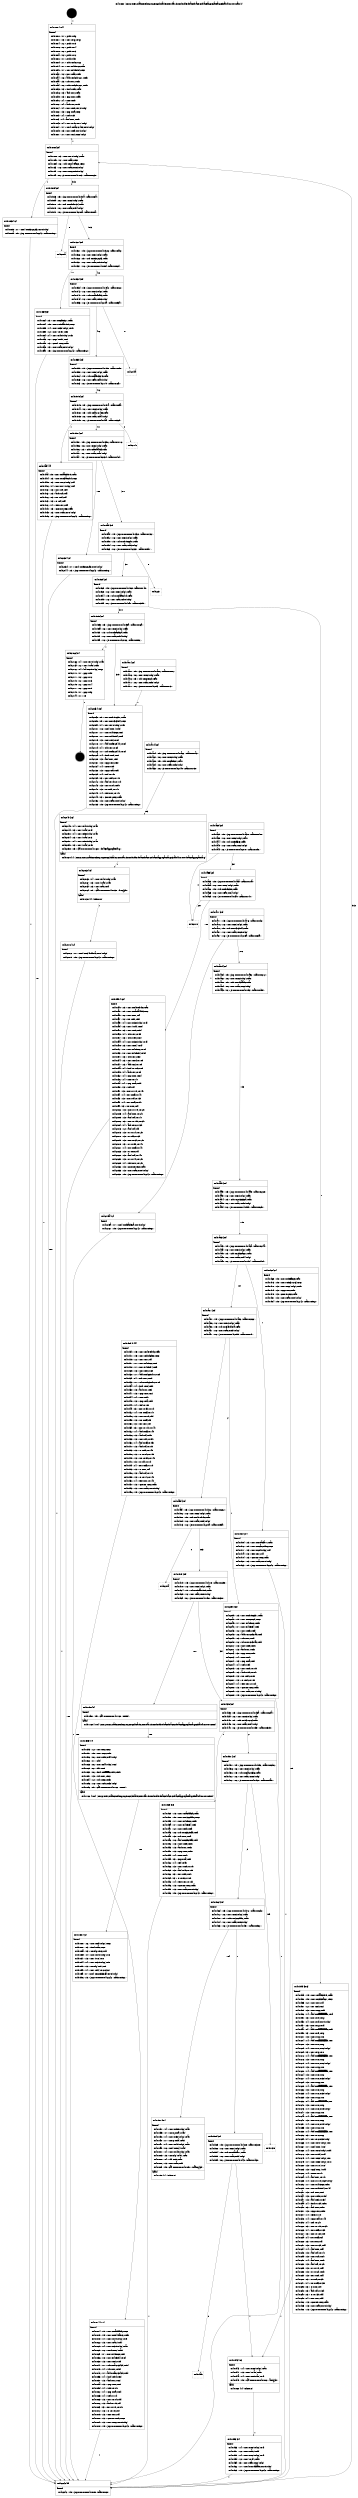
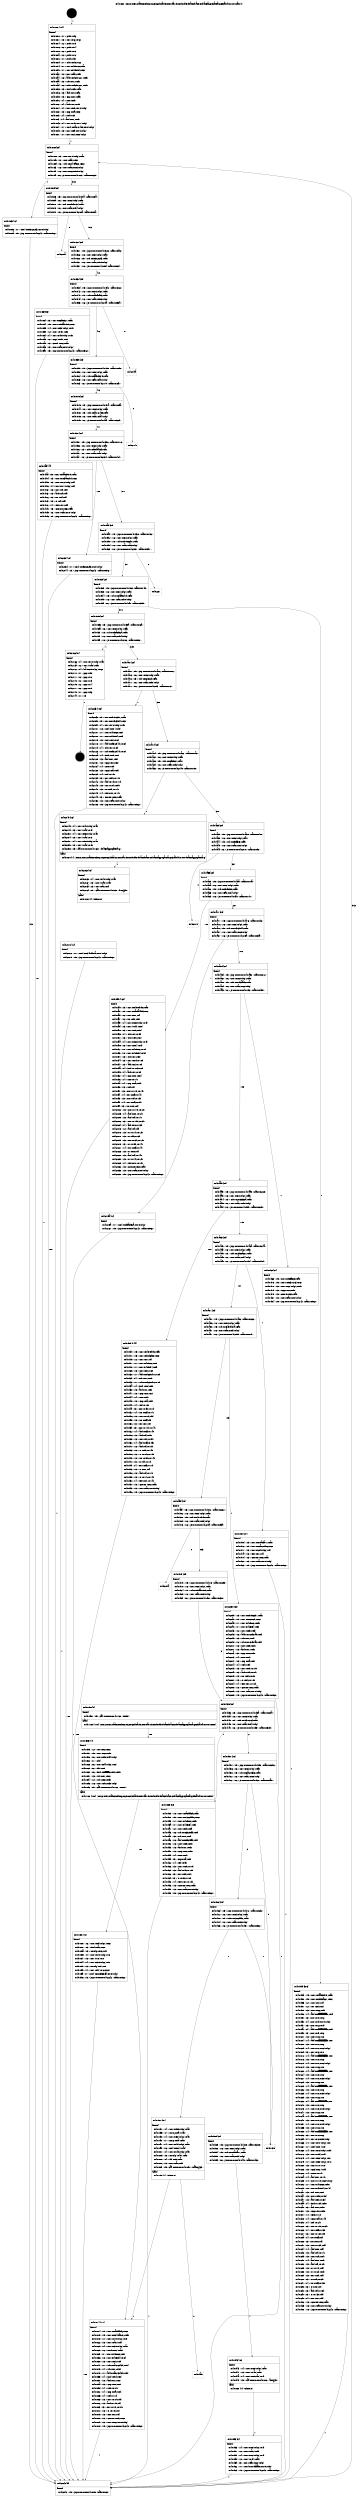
(72, 142) -> (70, 141)
(63, 287) -> none
(126, 432) -> (131, 413)
(63, 442) -> none
(115, 674) -> (132, 651)
none -> (160, 715)
none -> (204, 797)
(146, 811) -> (146, 811)
(195, 909) -> (232, 904)
(95, 922) -> none
(31, 924) -> (31, 924)
none -> (268, 1129)
none -> (190, 1272)
(228, 1418) -> (228, 1418)
(221, 1651) -> (221, 1651)
(174, 1652) -> none
(291, 1769) -> (291, 1769)
(268, 1914) -> (268, 1914)
(228, 1956) -> (228, 1956)
(236, 2031) -> (269, 2024)
none -> (84, 2230)
none -> (151, 2249)
(215, 2267) -> (189, 2275)
(280, 2316) -> (297, 2472)
